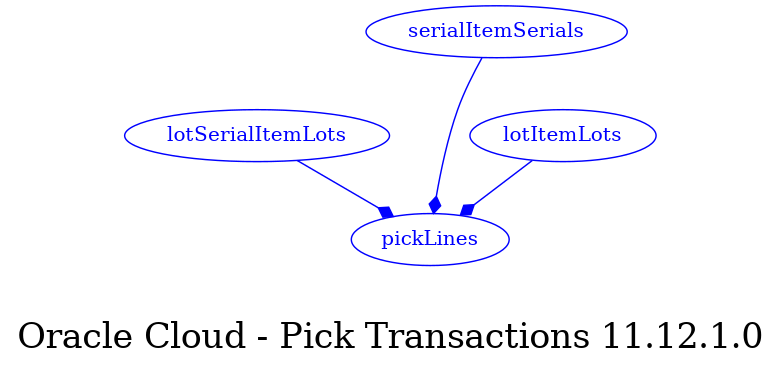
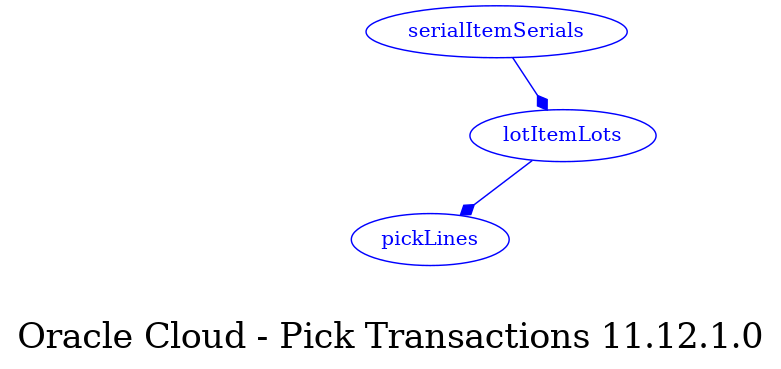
(453, 125) -> (525, 76)
(257, 136) -> none
